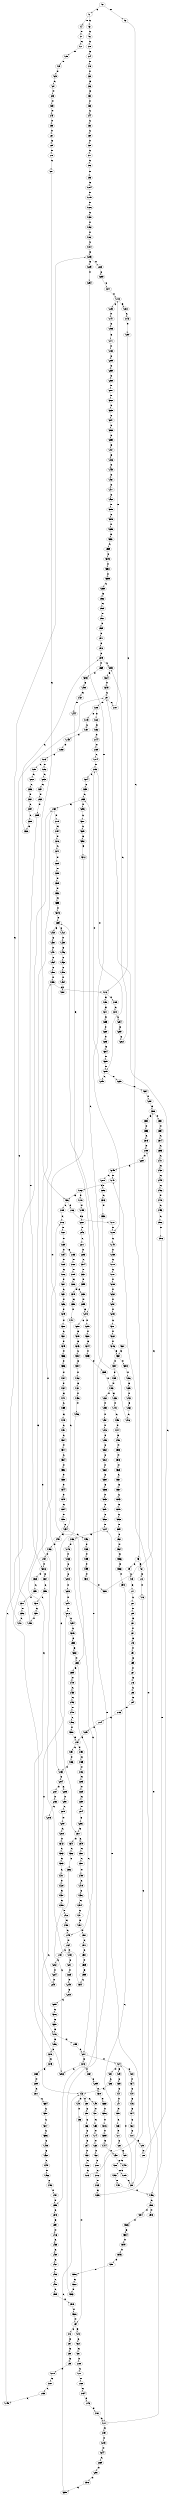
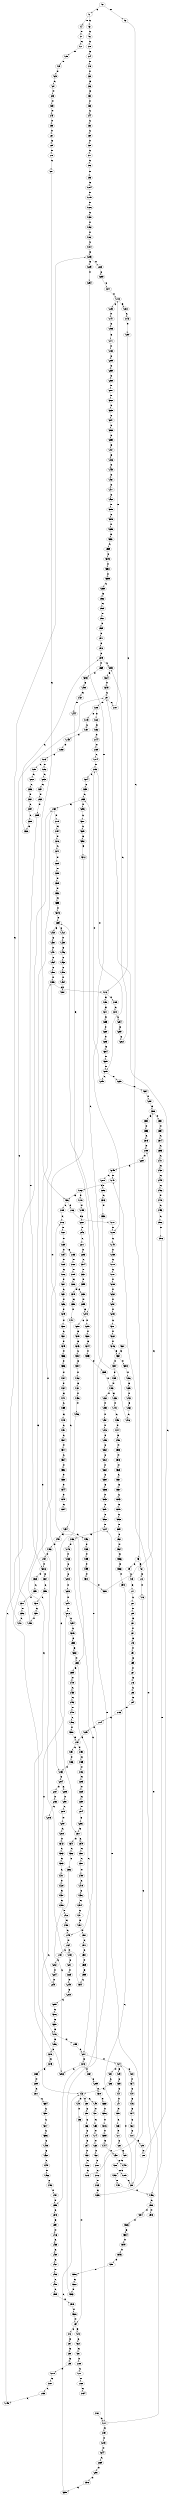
(63, 1520) -> none
(88, 2403) -> none
